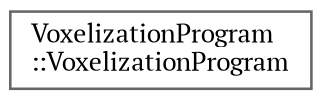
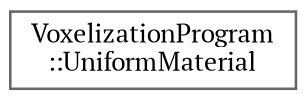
(161, 50) -> (153, 50)
